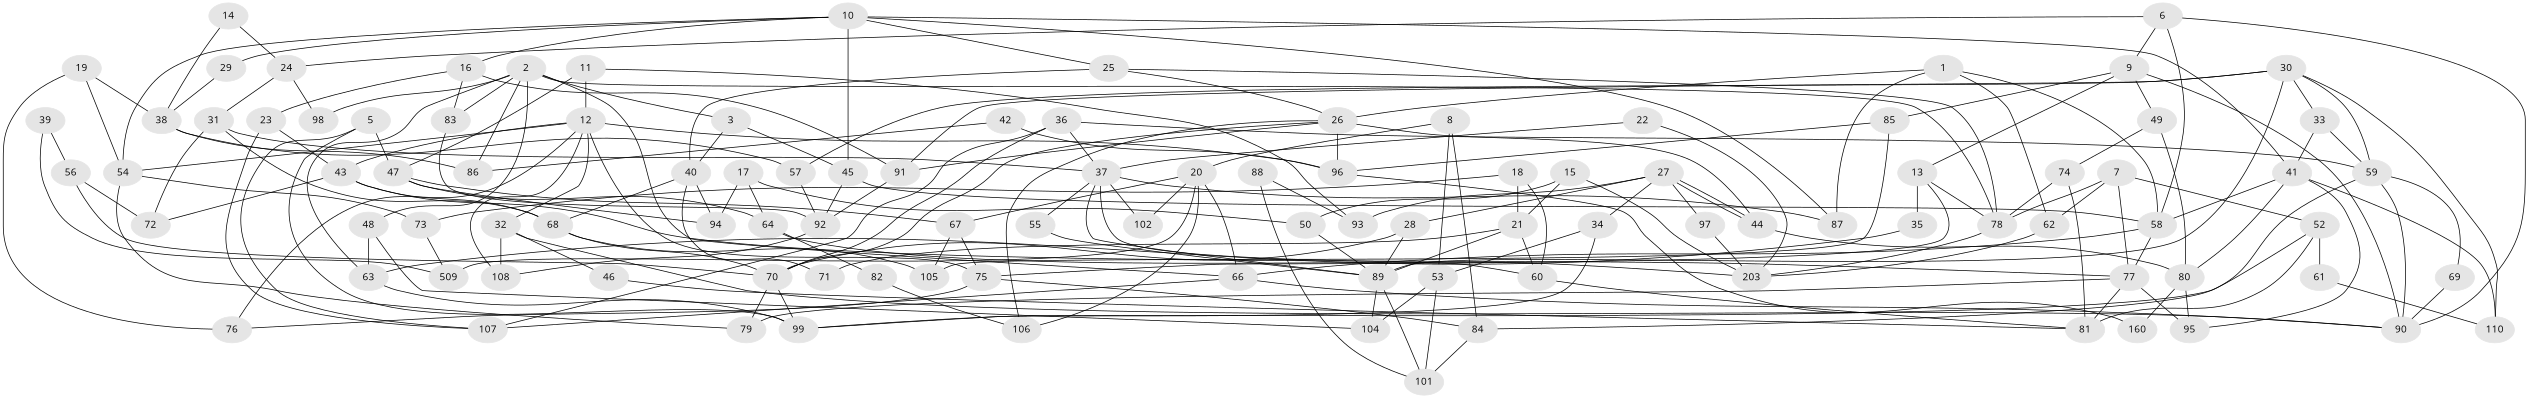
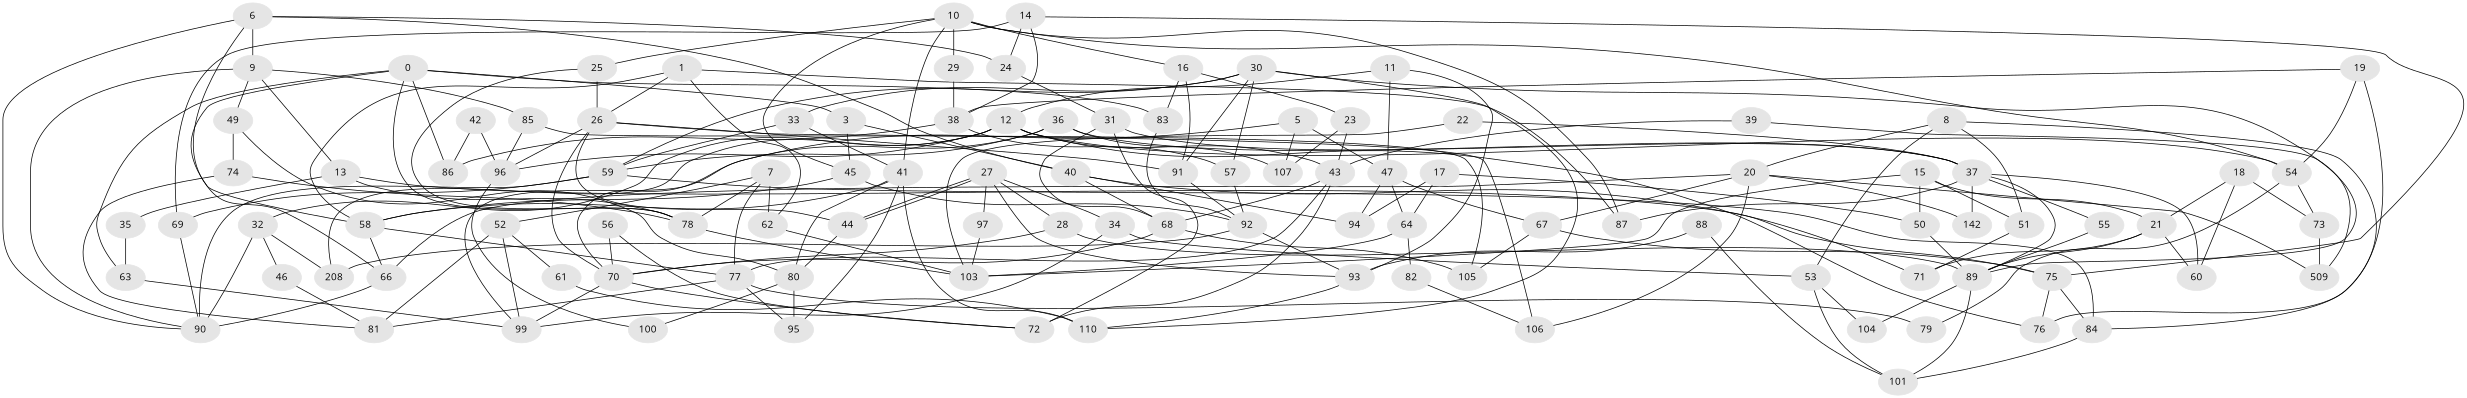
none -> (483, 33)
(526, 68) -> (408, 68)
(890, 79) -> (652, 45)
(319, 121) -> none
(58, 147) -> (1539, 129)
(369, 225) -> none
(648, 225) -> (1996, 32)
(1143, 225) -> (1972, 225)
none -> (2024, 225)
none -> (1301, 251)
(501, 277) -> (334, 277)
(1752, 277) -> (969, 277)
(987, 295) -> none
(761, 300) -> (823, 311)
(1734, 301) -> none
none -> (1224, 312)
(2137, 330) -> (648, 330)
